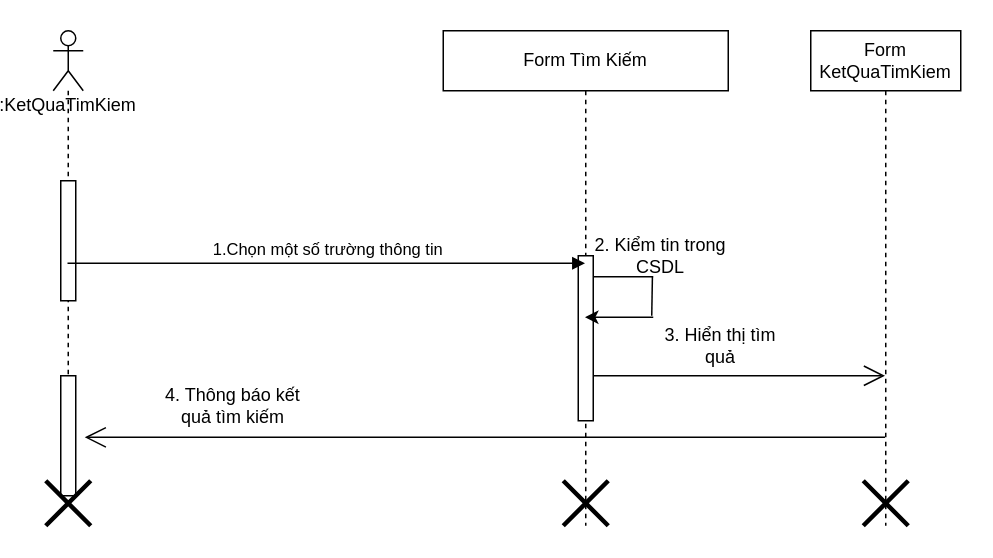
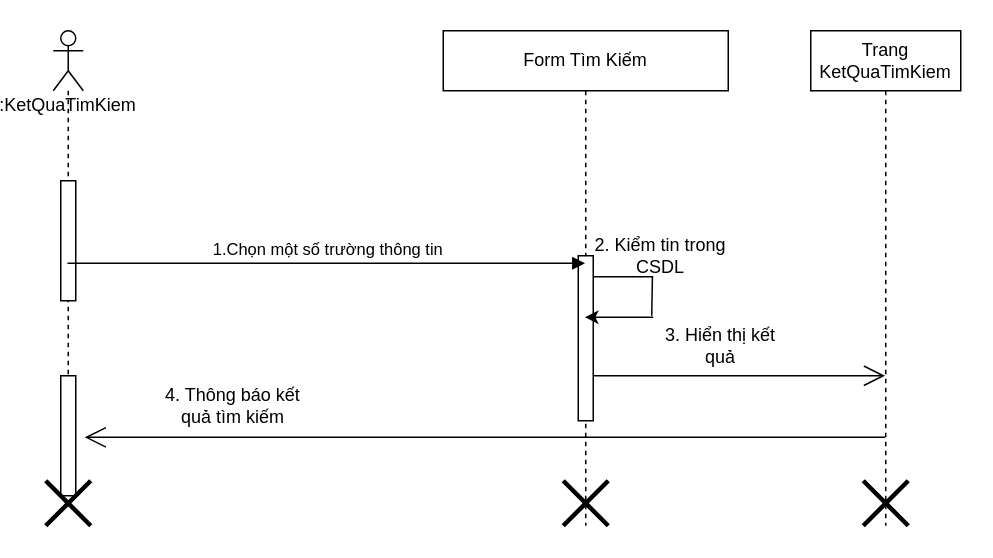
(886, 61) -> (886, 61)
(721, 346) -> (721, 346)
